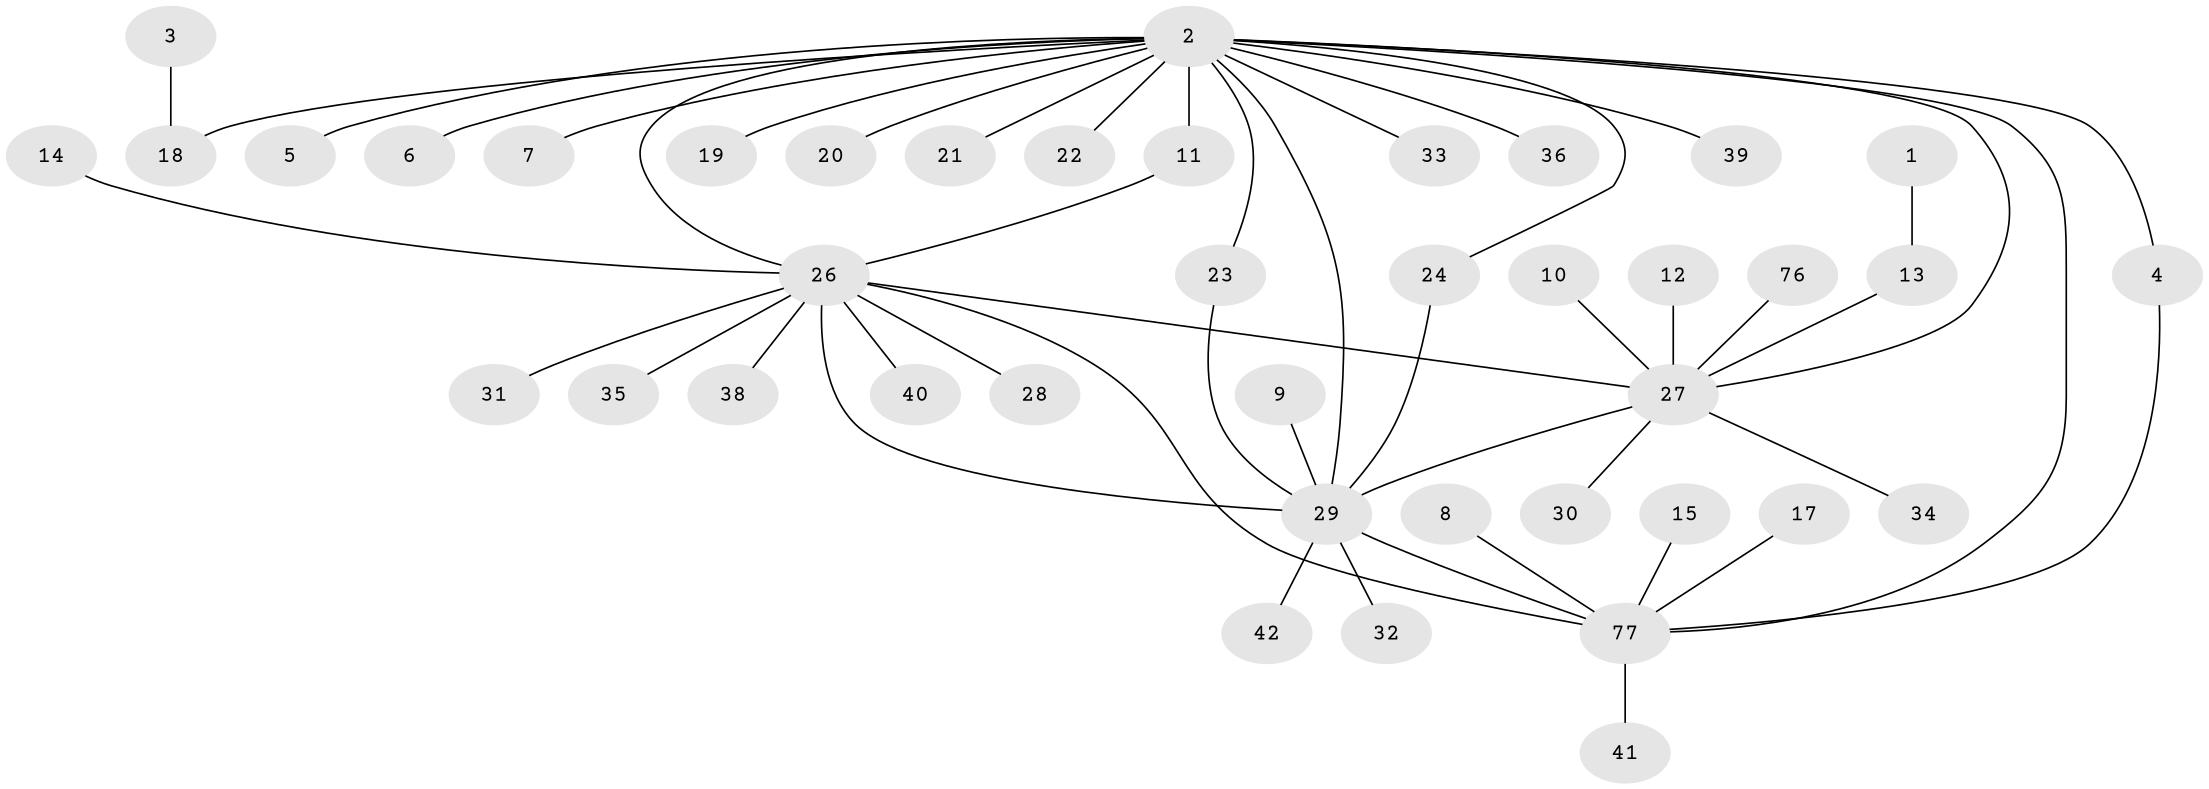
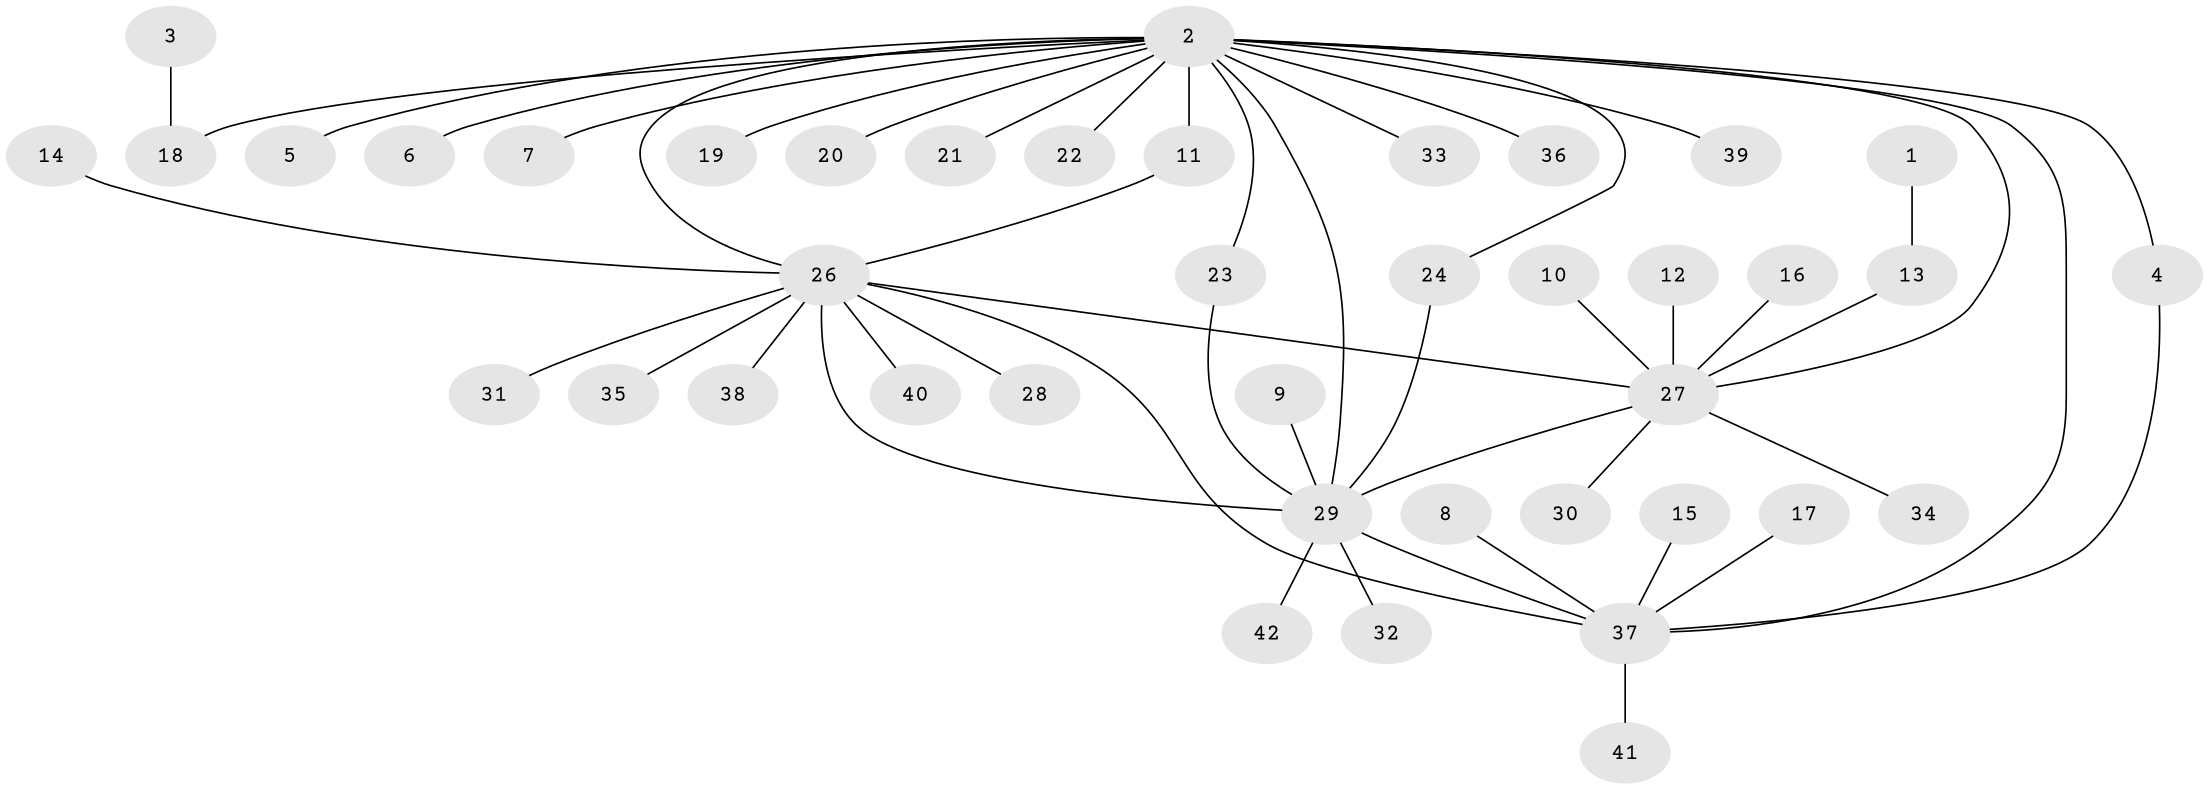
(1793, 275) -> (1793, 275)
(1625, 633) -> (1625, 633)
